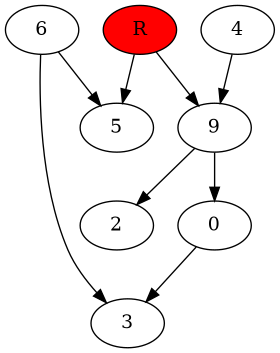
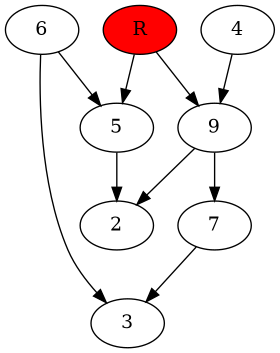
none -> (117, 170)
(215, 225) -> (215, 225)
